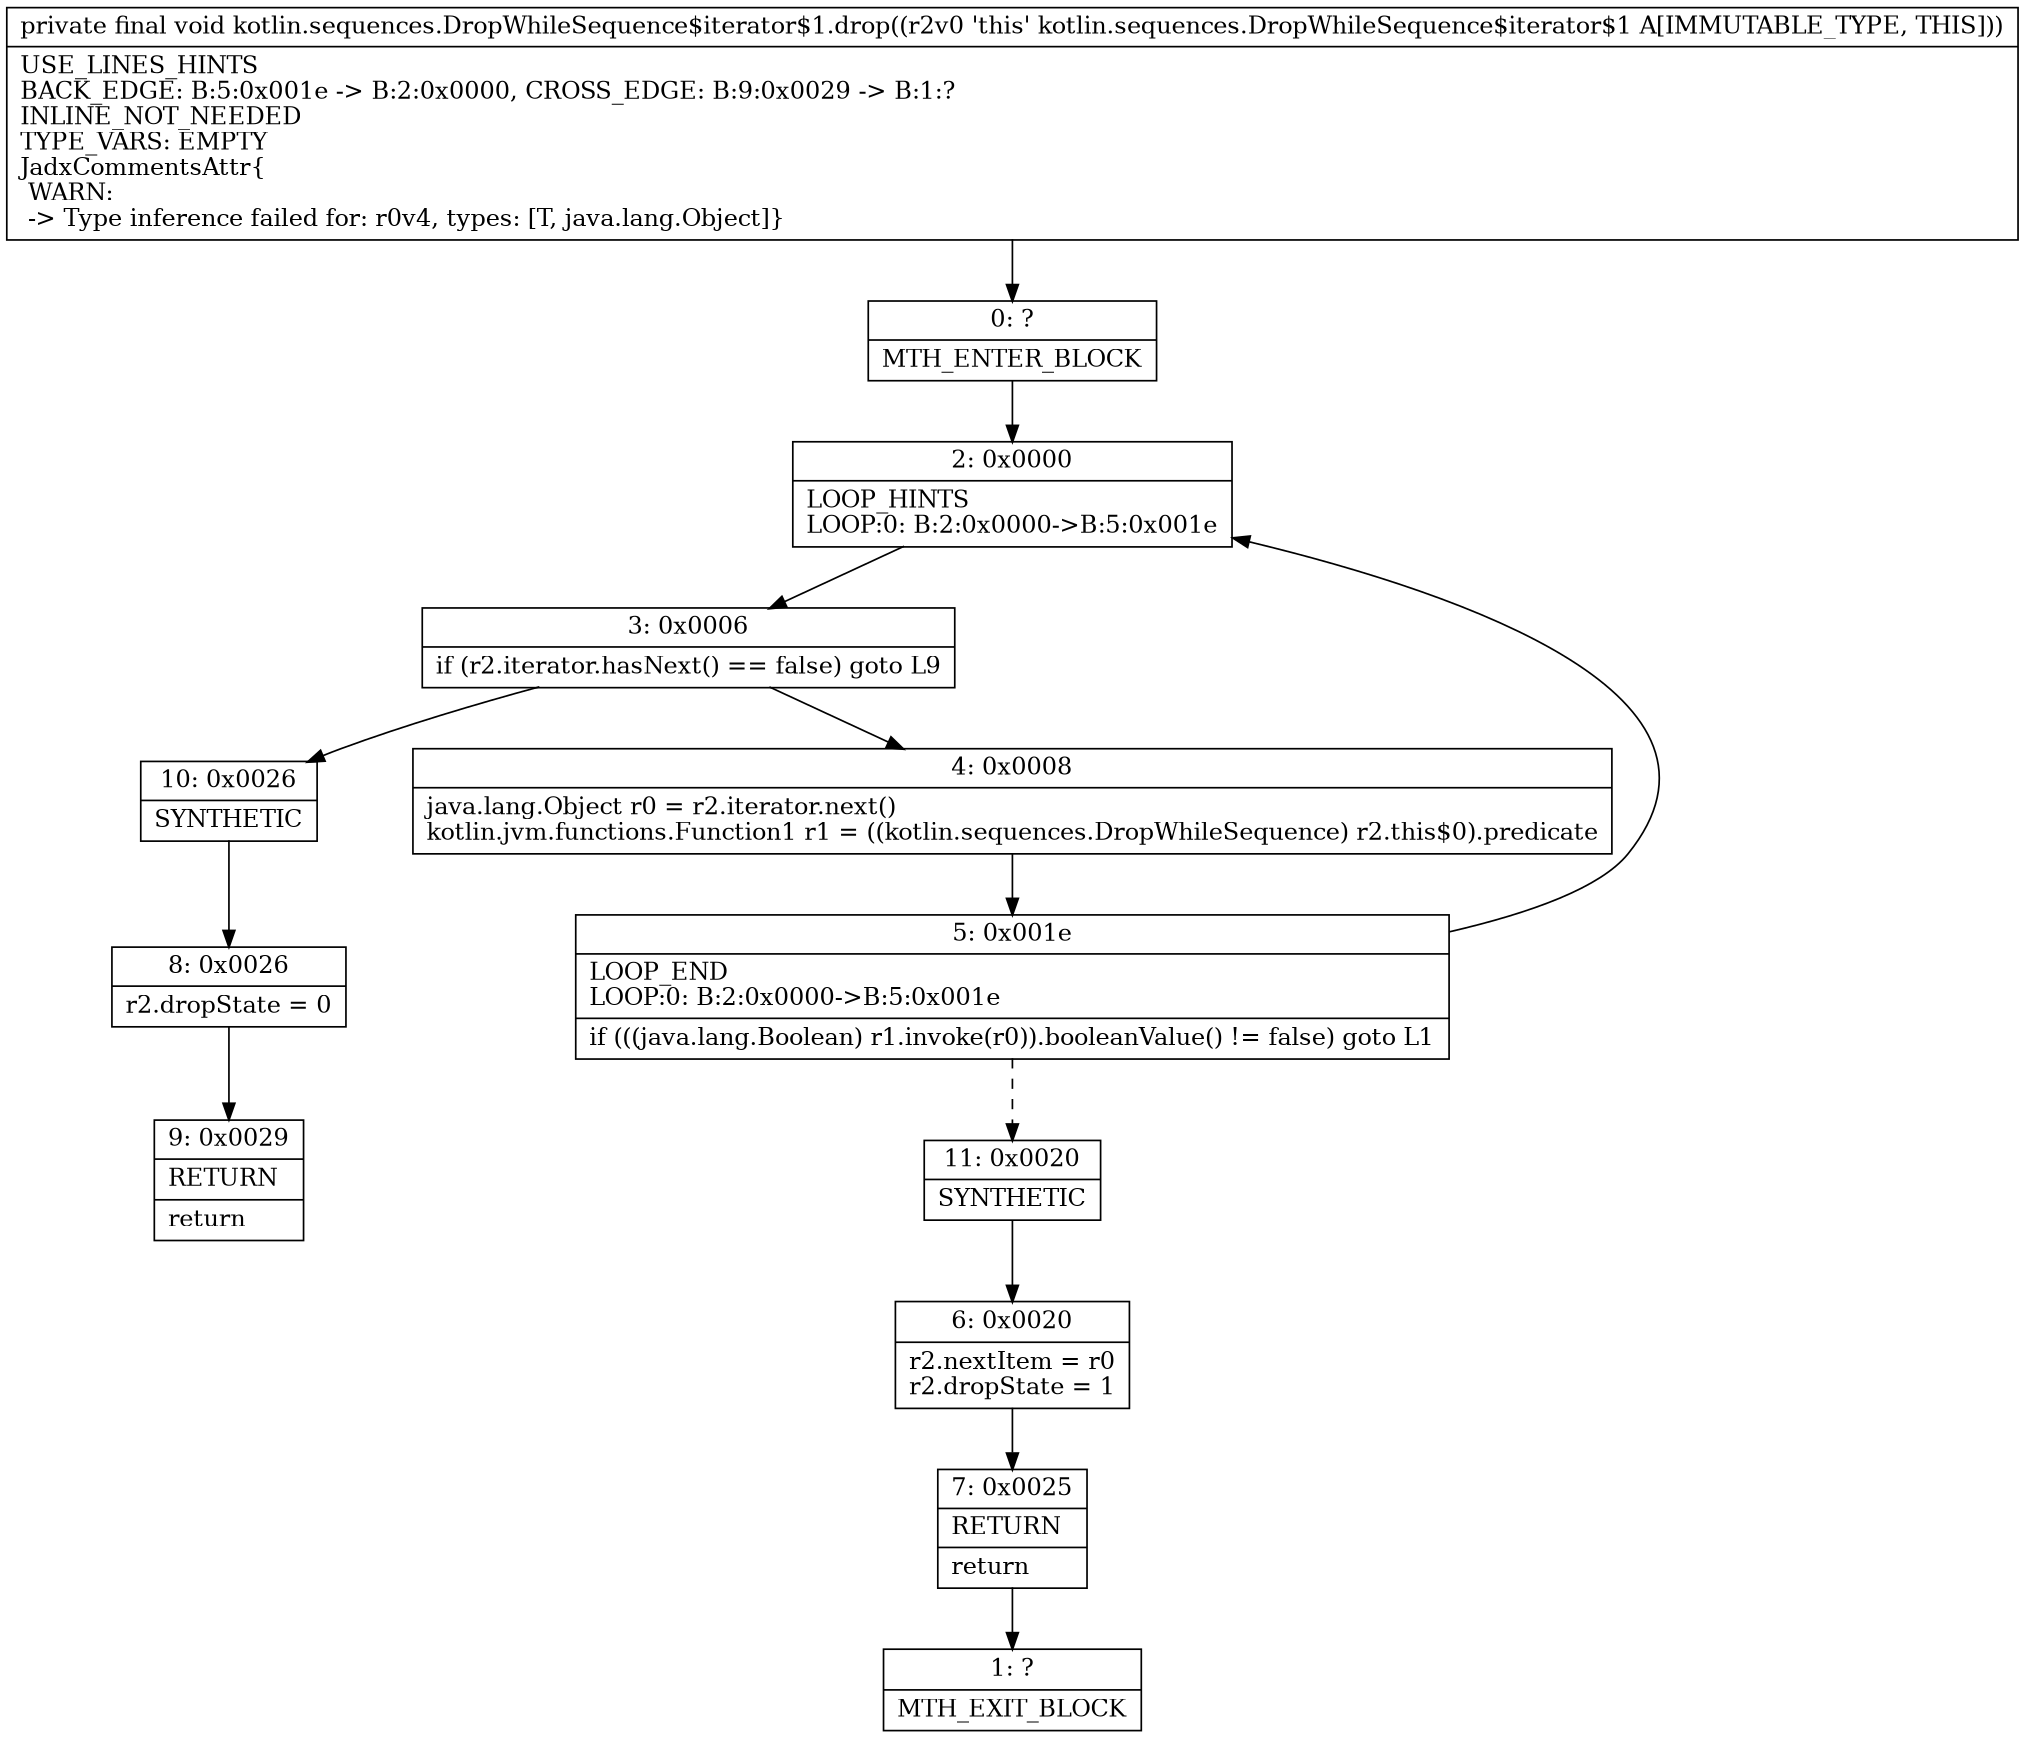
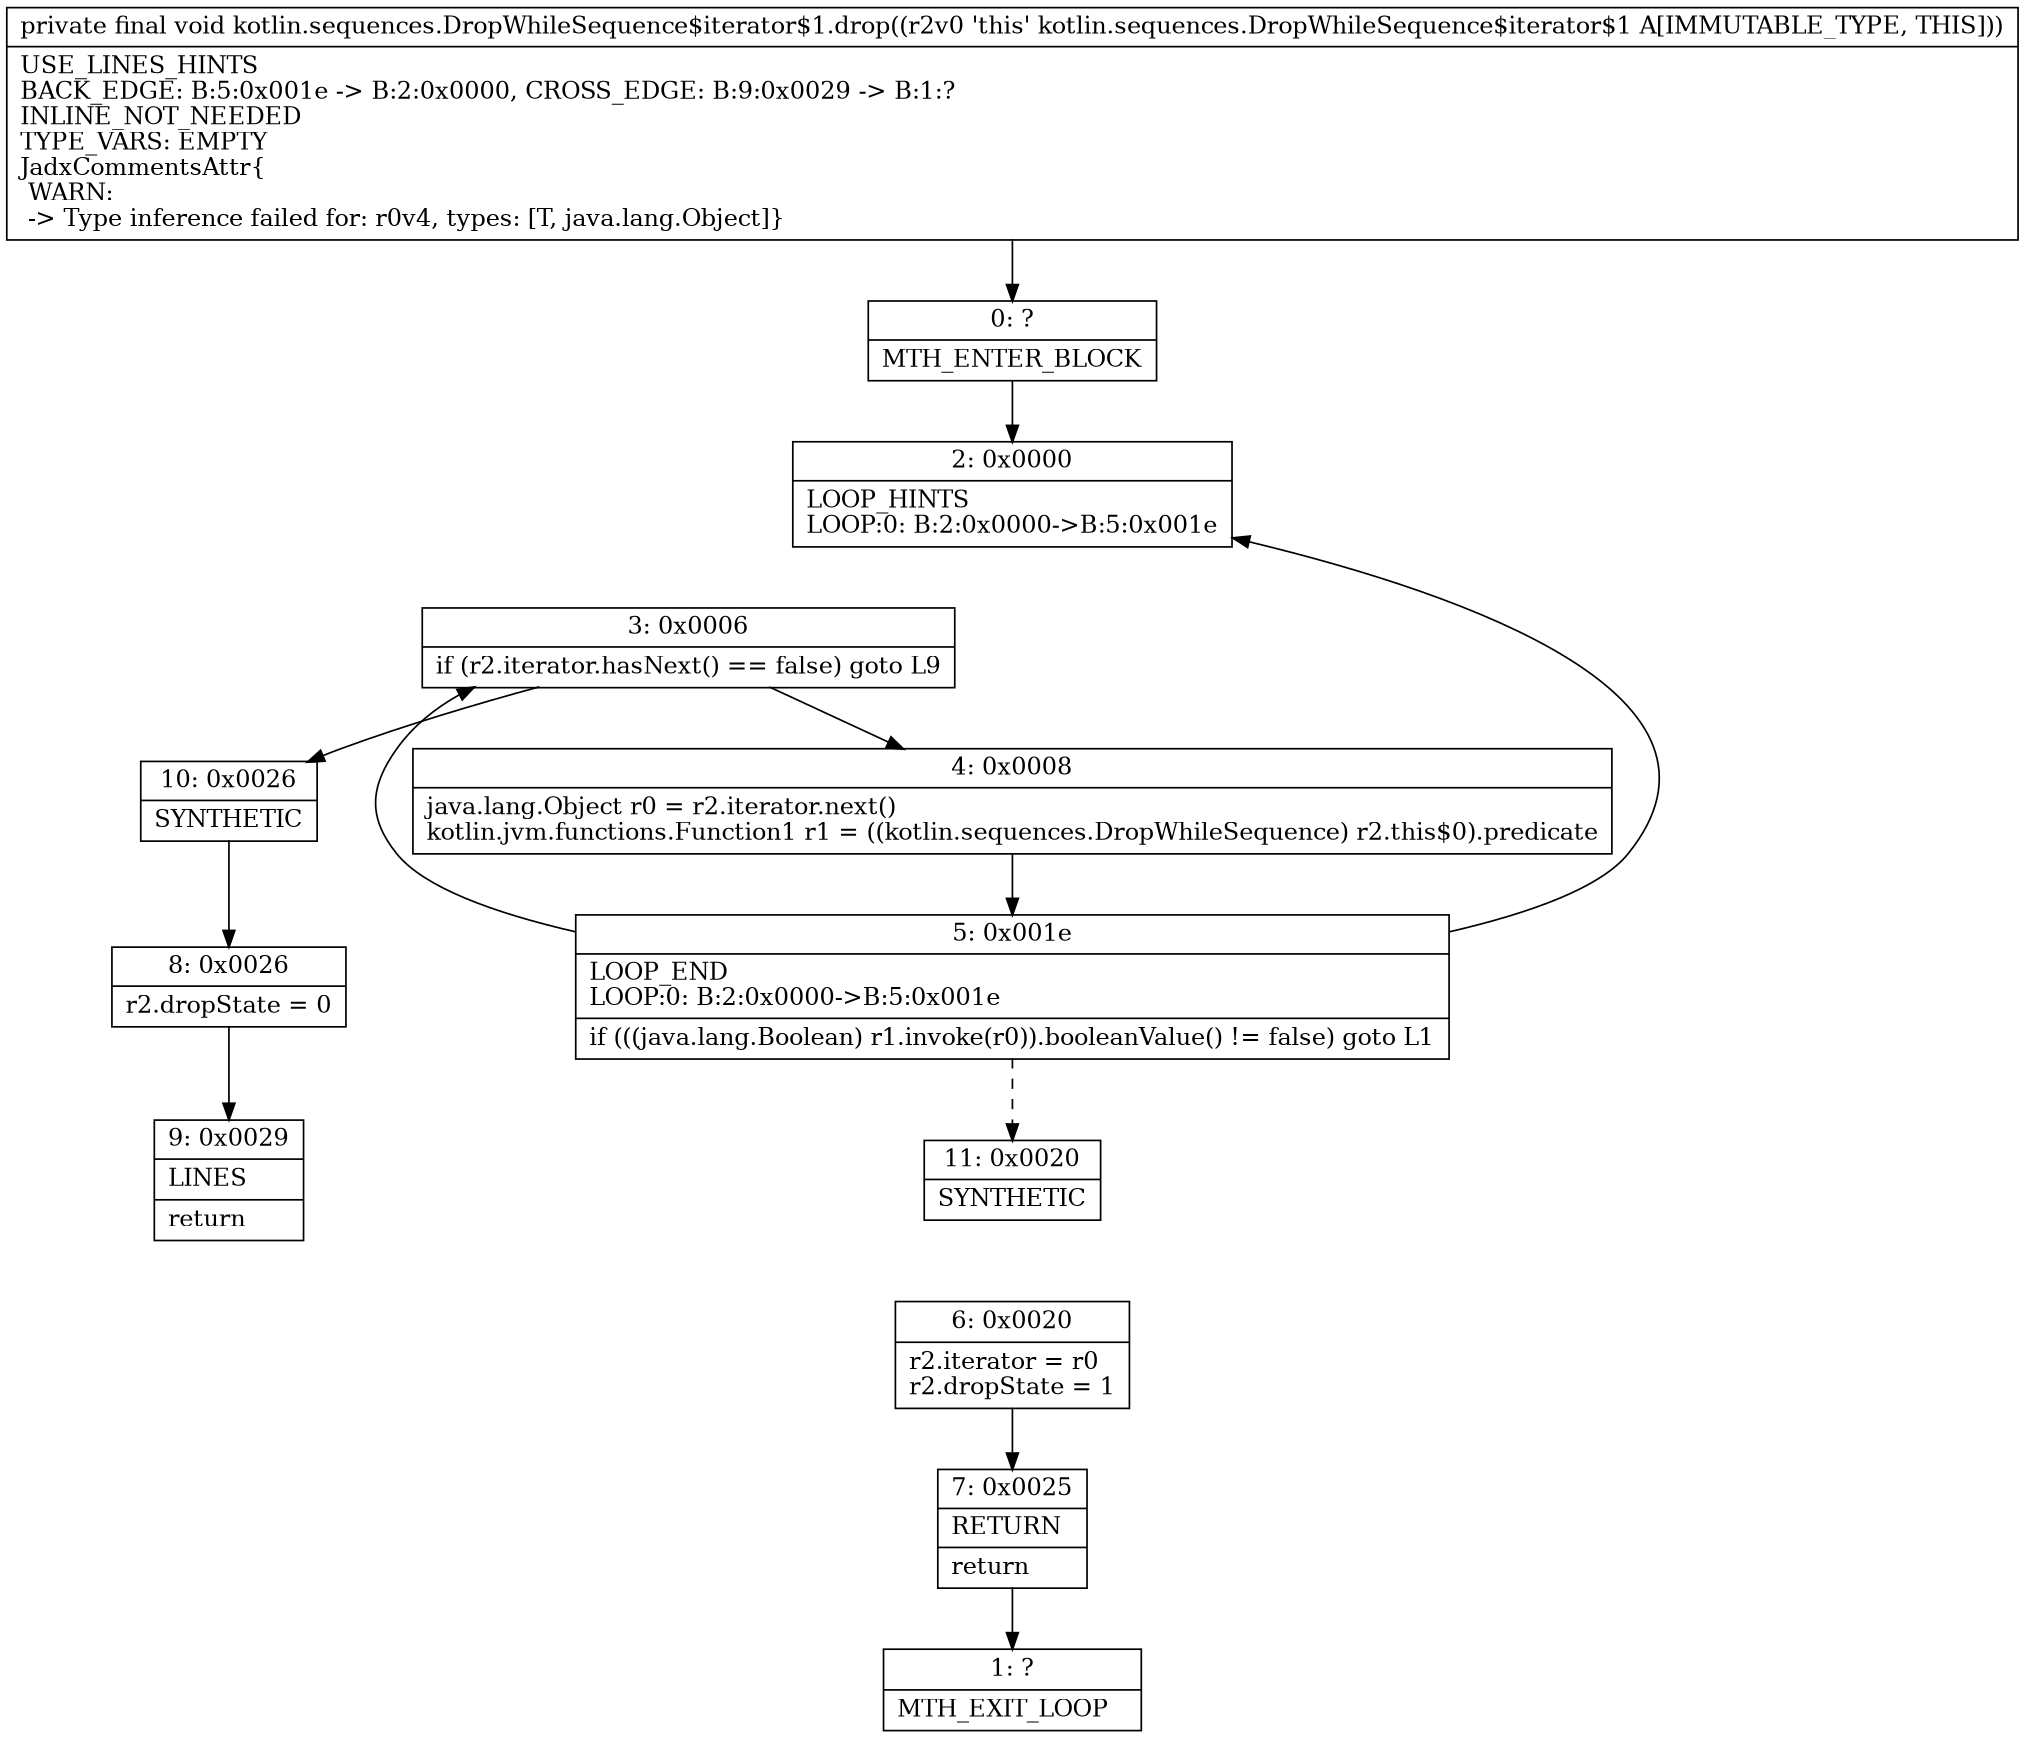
(844, 574) -> (397, 854)
(223, 1179) -> (208, 1179)
(1012, 1253) -> none
(1012, 1362) -> (1004, 1362)
(1012, 1709) -> (1003, 1709)
